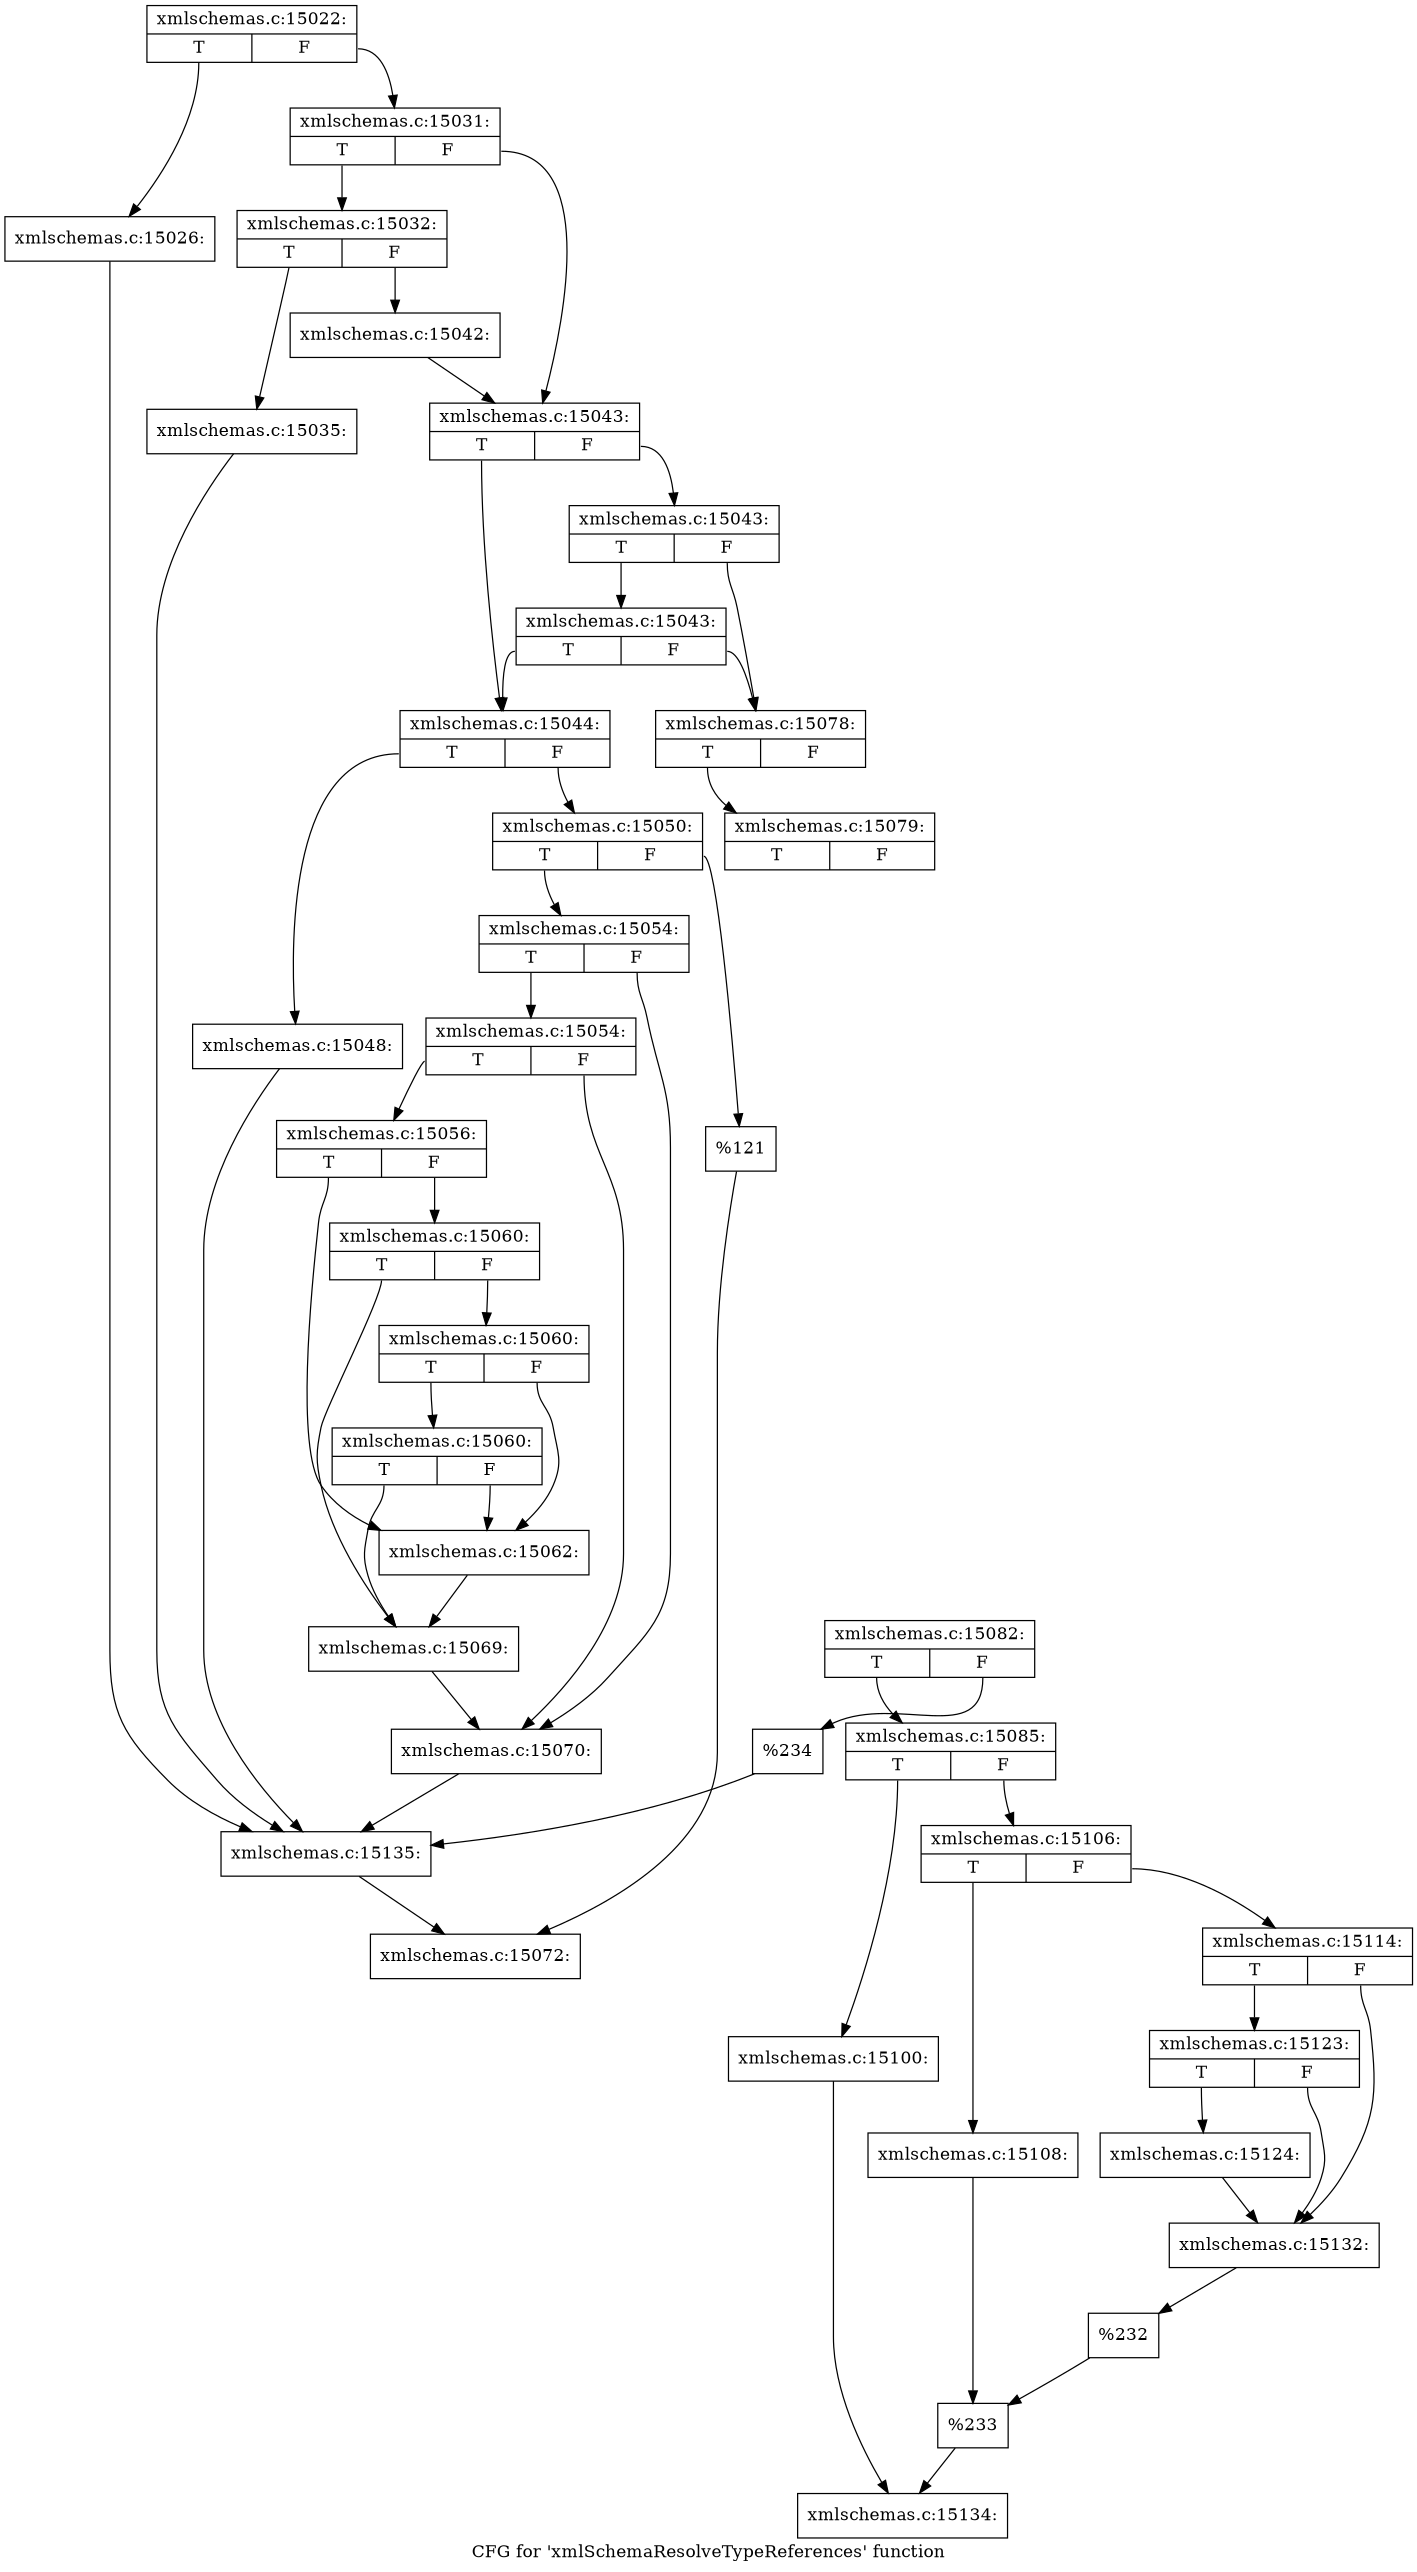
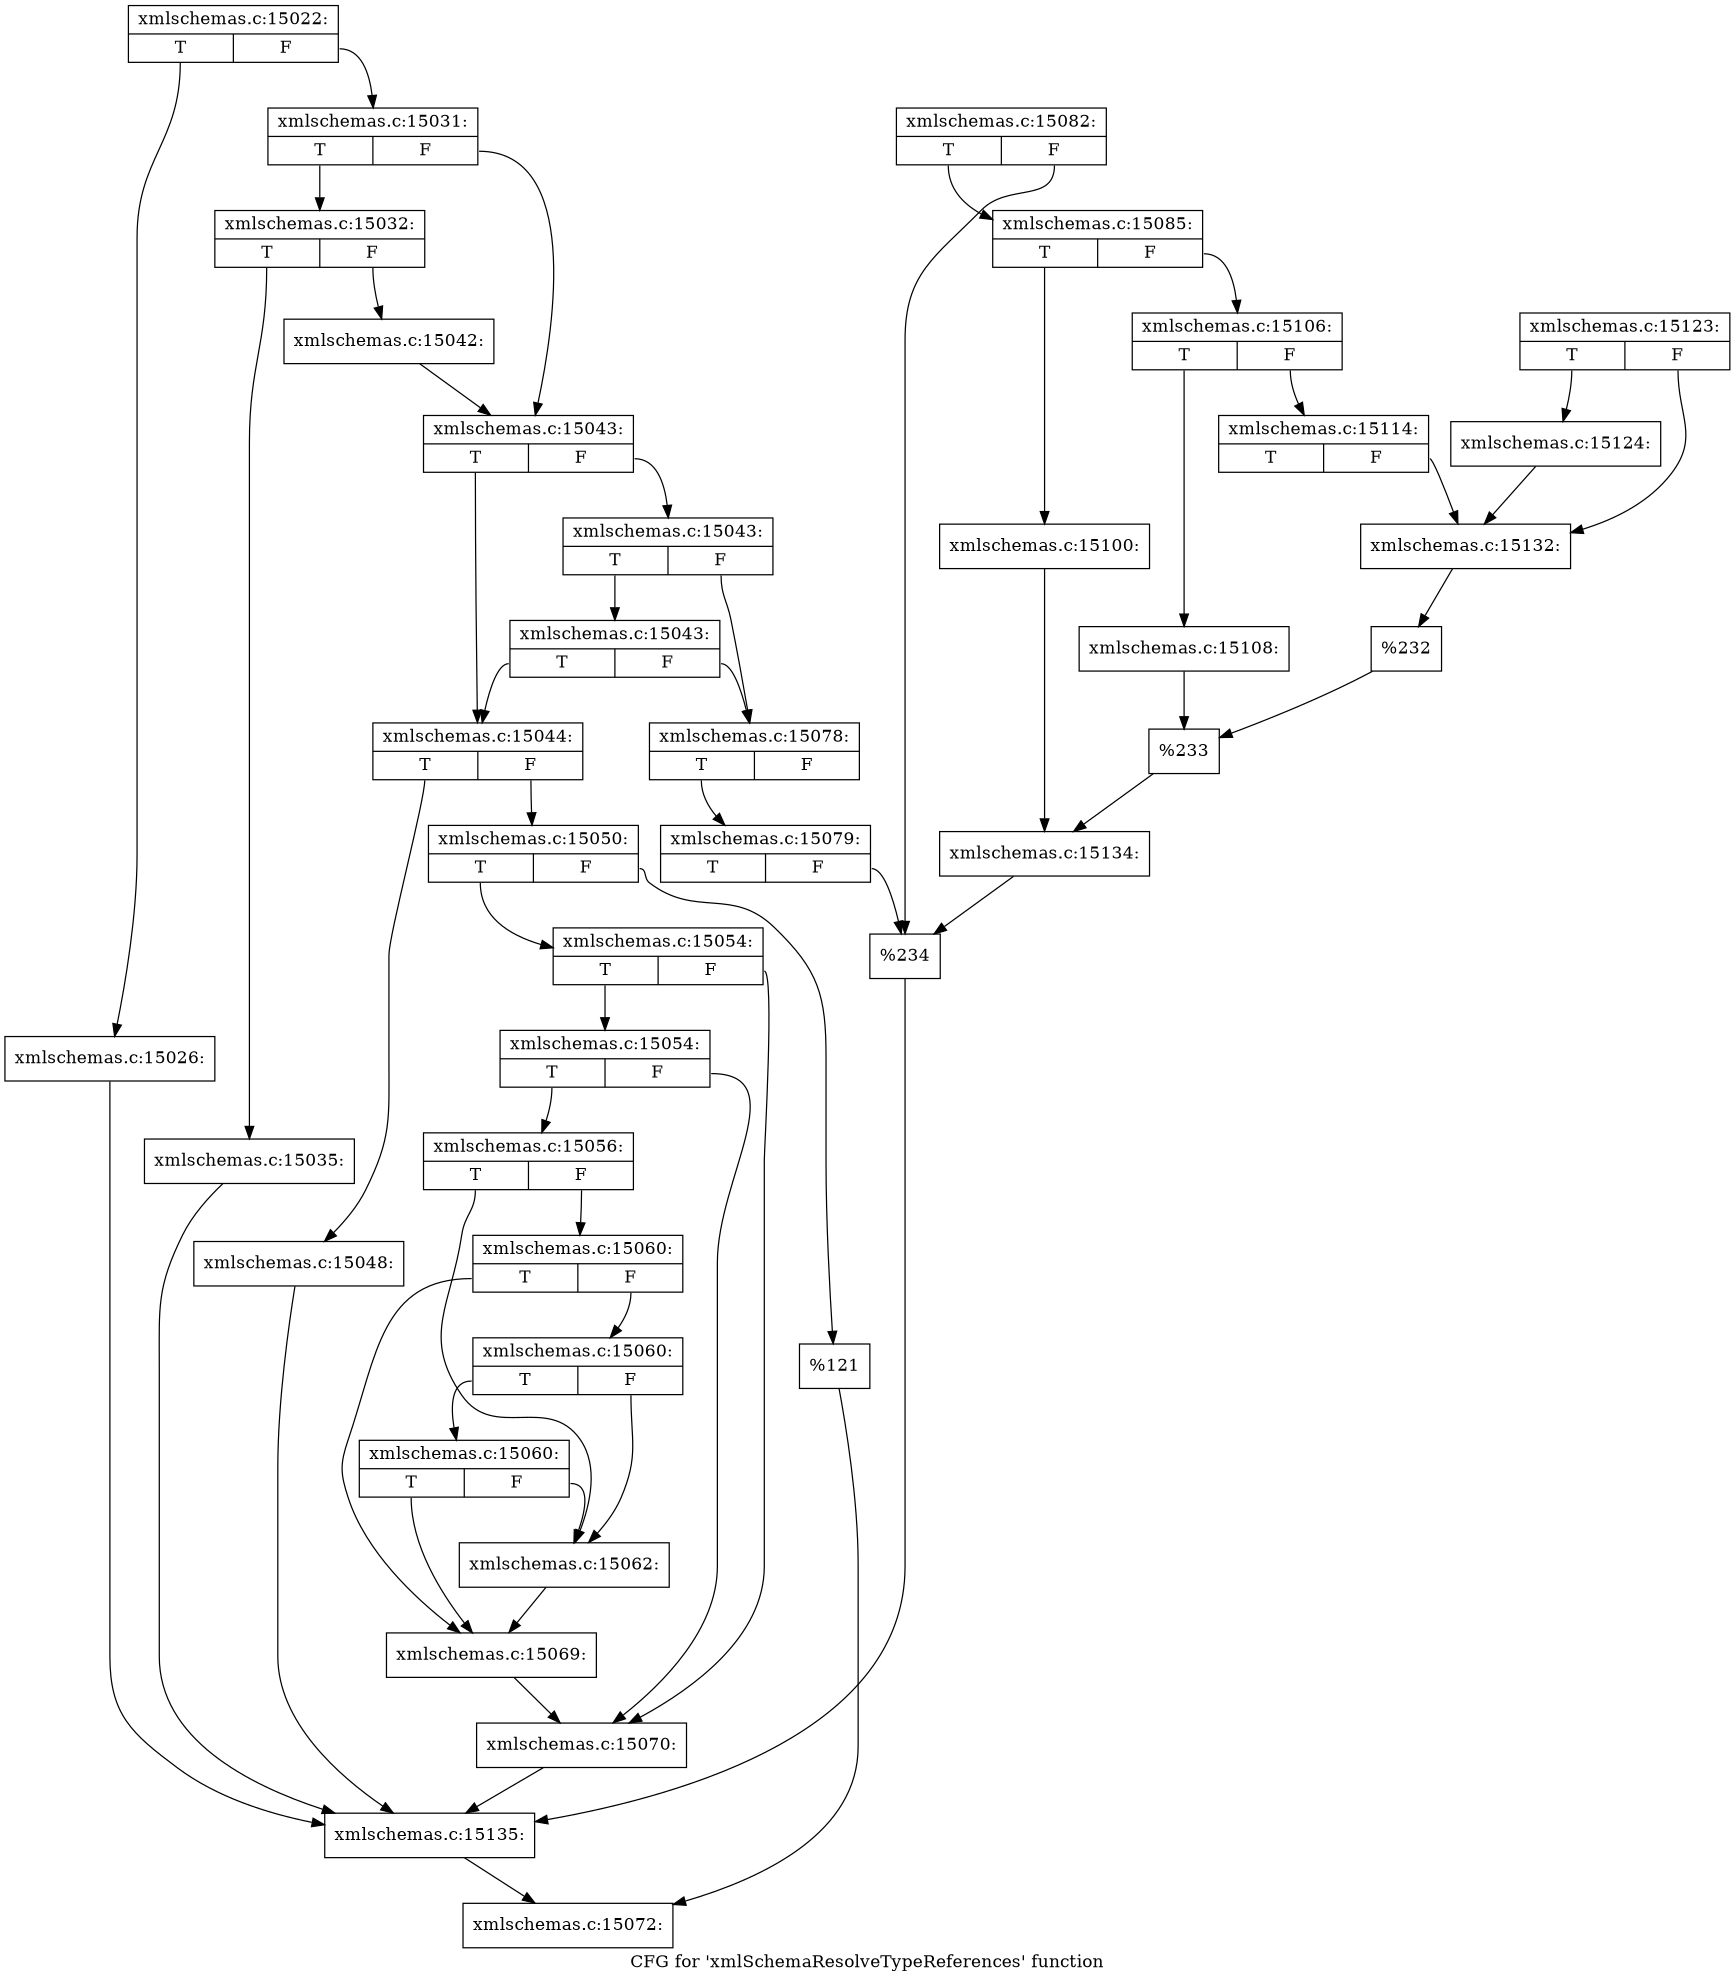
none -> (890, 892)
none -> (979, 901)
(1254, 2001) -> none
